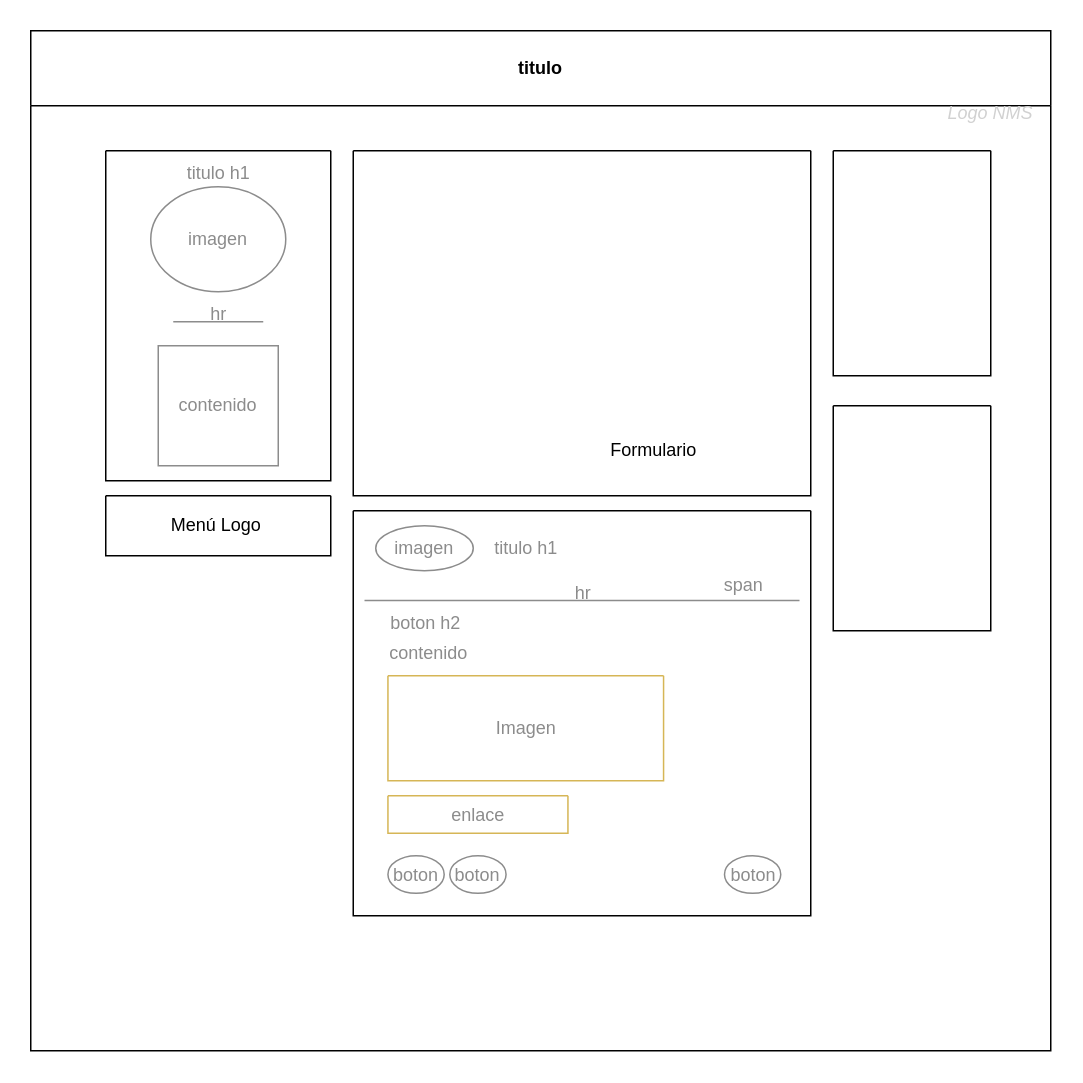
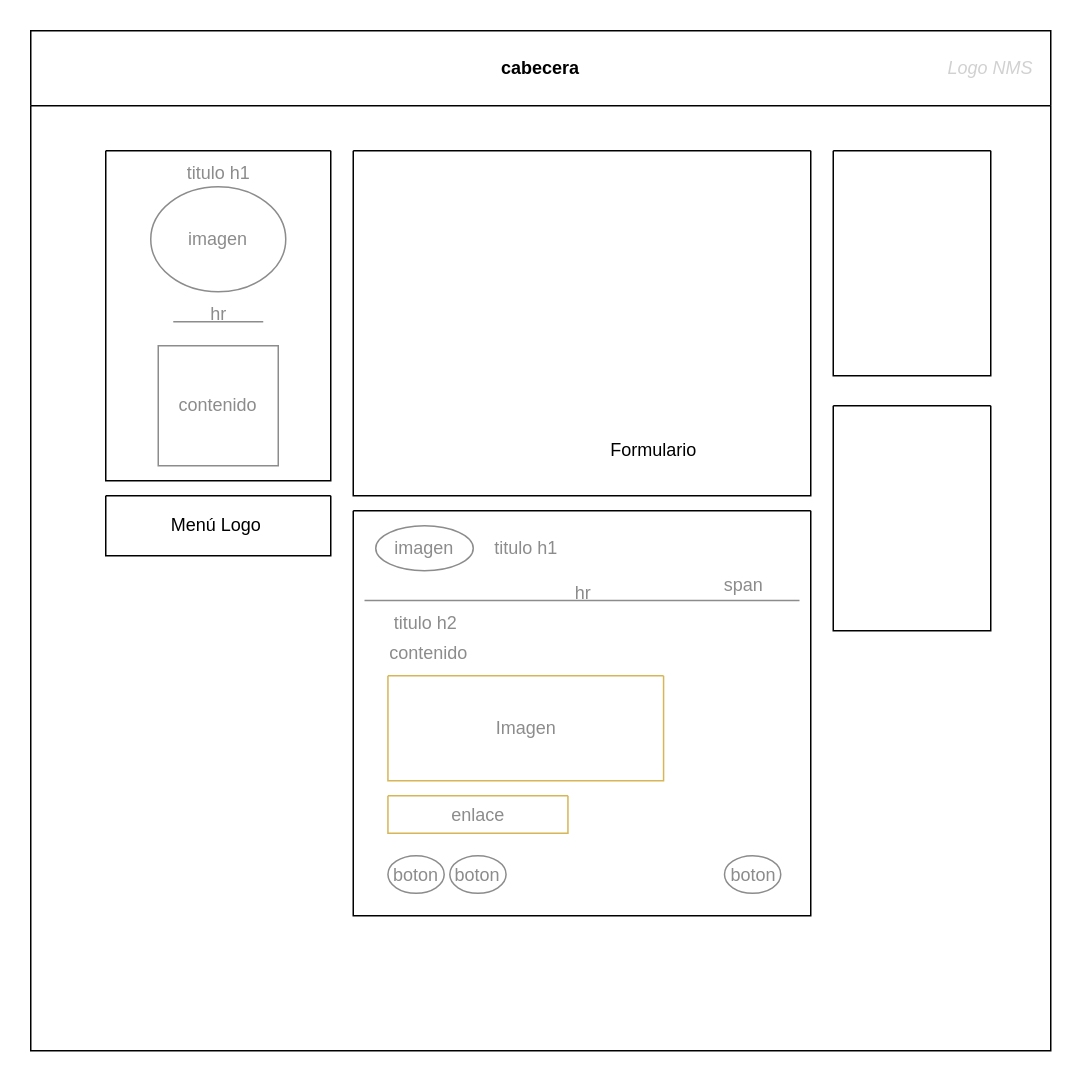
(541, 68) -> (541, 68)
(991, 113) -> (991, 68)
(426, 623) -> (426, 623)
